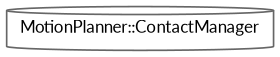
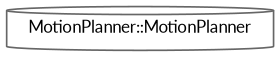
(140, 28) -> (140, 28)
